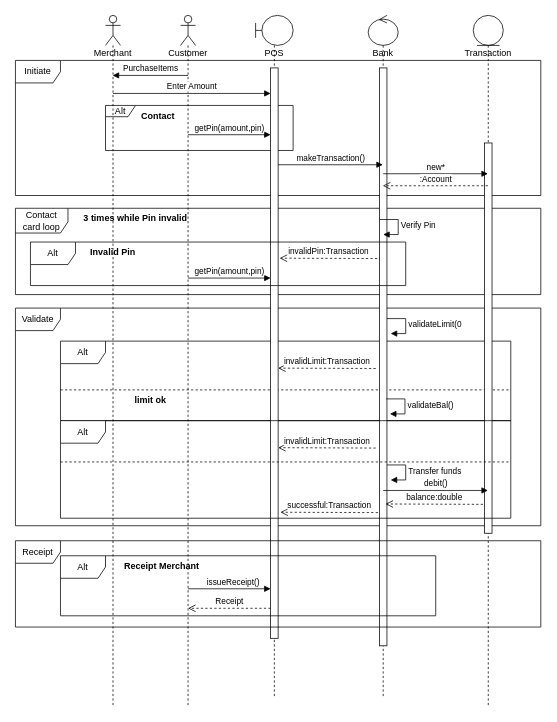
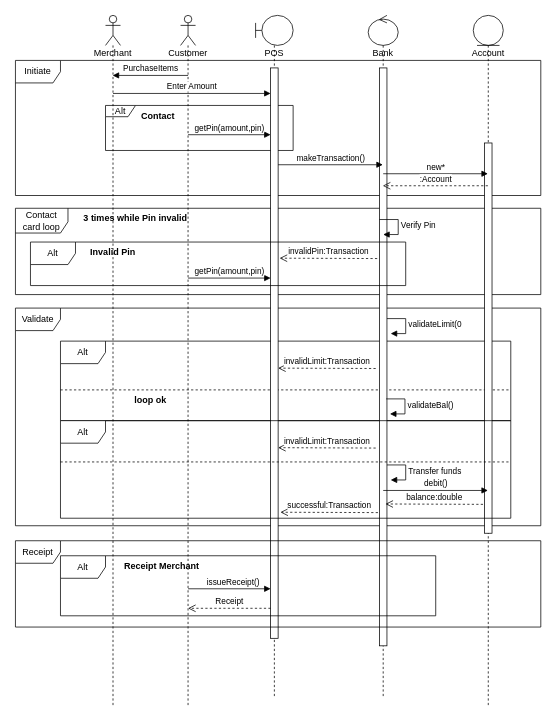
(488, 58) -> (488, 58)
(150, 400) -> (150, 400)
